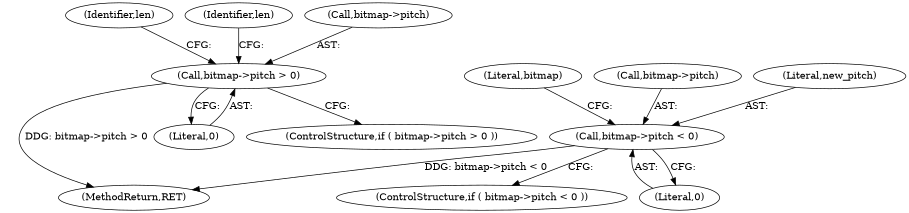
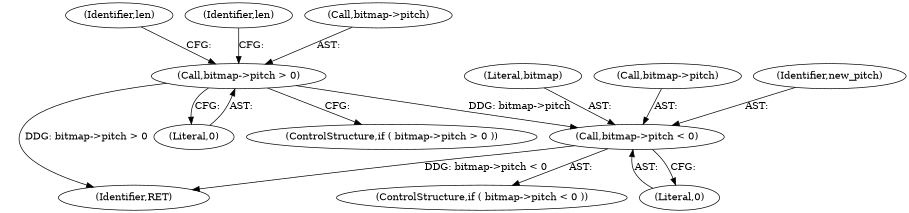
(830, 76) -> (830, 76)
none -> (433, 107)
(602, 107) -> (602, 107)
(582, 167) -> (582, 167)
(134, 198) -> (134, 198)
